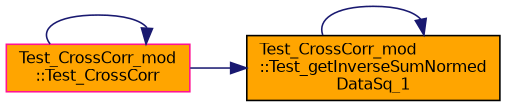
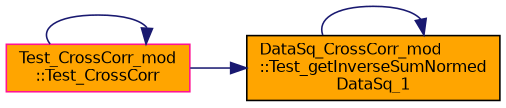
(373, 68) -> (373, 68)
